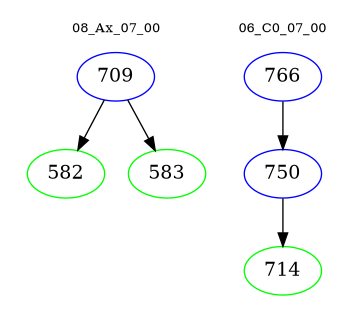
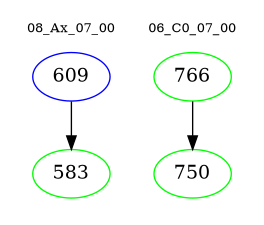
(116, 77) -> (71, 77)
(283, 77) -> (193, 77)
(66, 174) -> none
(283, 174) -> (193, 174)
(283, 271) -> none
